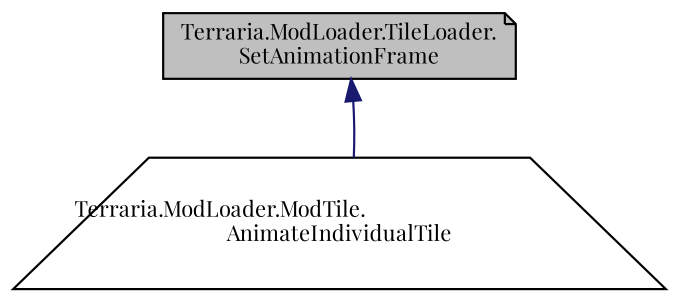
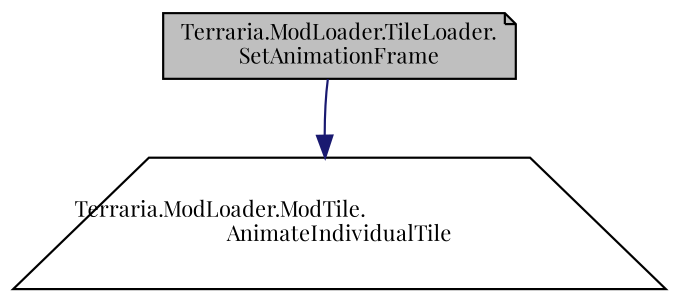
(354, 129) -> (325, 107)
